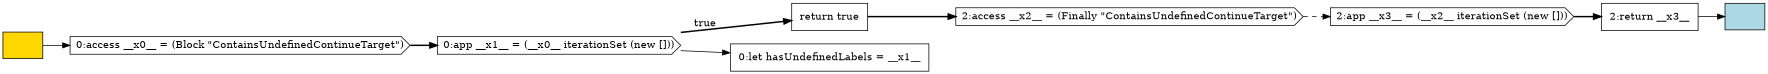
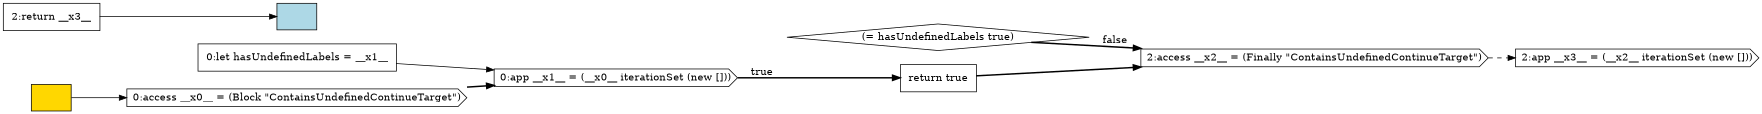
(1584, 17) -> none
none -> (938, 37)
(702, 52) -> (441, 67)
